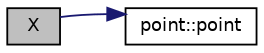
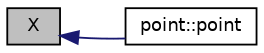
(84, 15) -> (102, 39)
